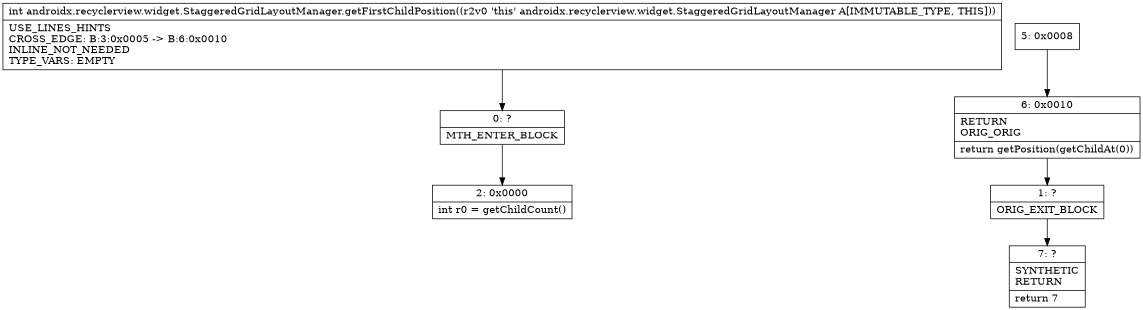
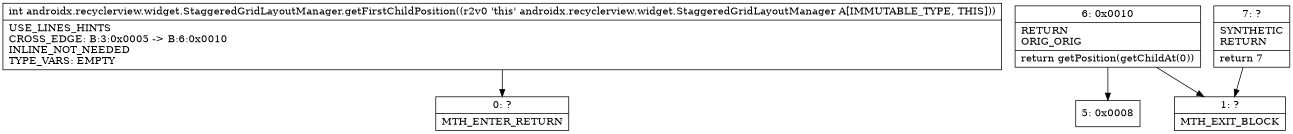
(1047, 69) -> (1108, 80)
(502, 136) -> (502, 122)
(502, 202) -> none
(1047, 210) -> (1230, 122)
(1047, 229) -> (1240, 79)
